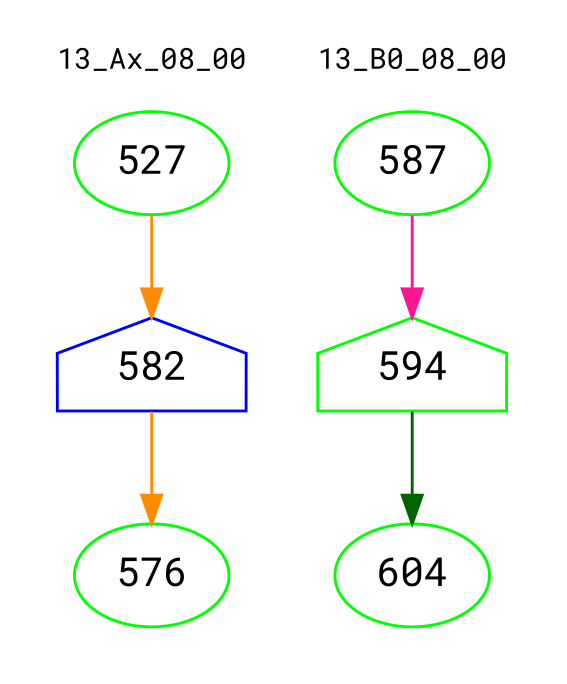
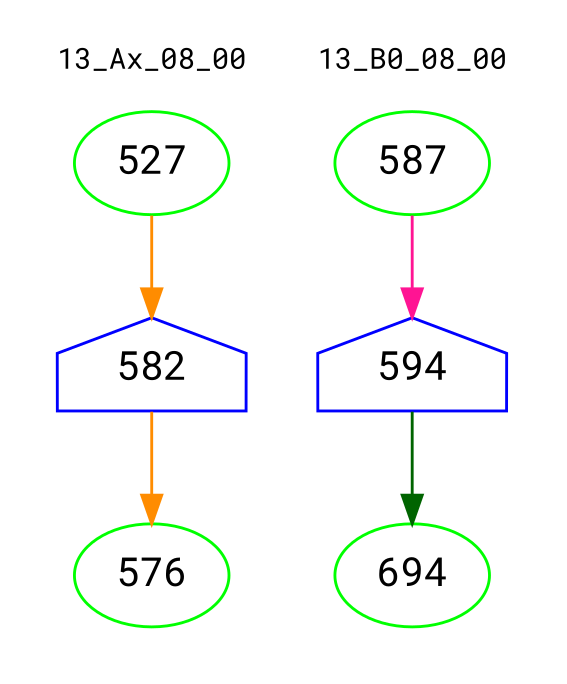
(412, 369) -> (412, 369)
(412, 575) -> (412, 575)
